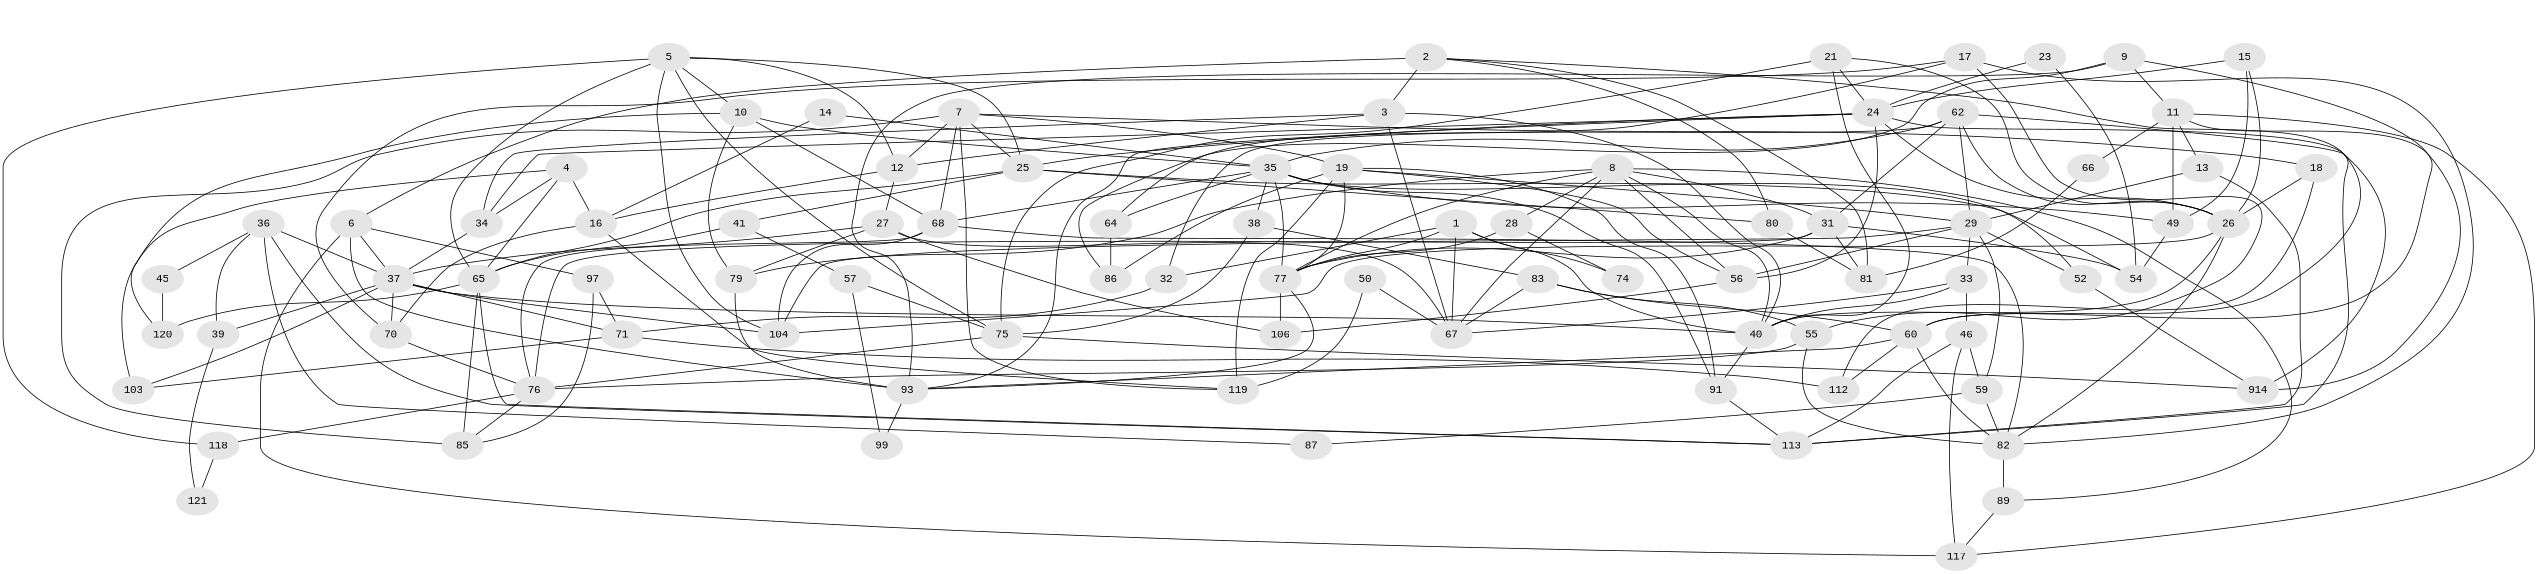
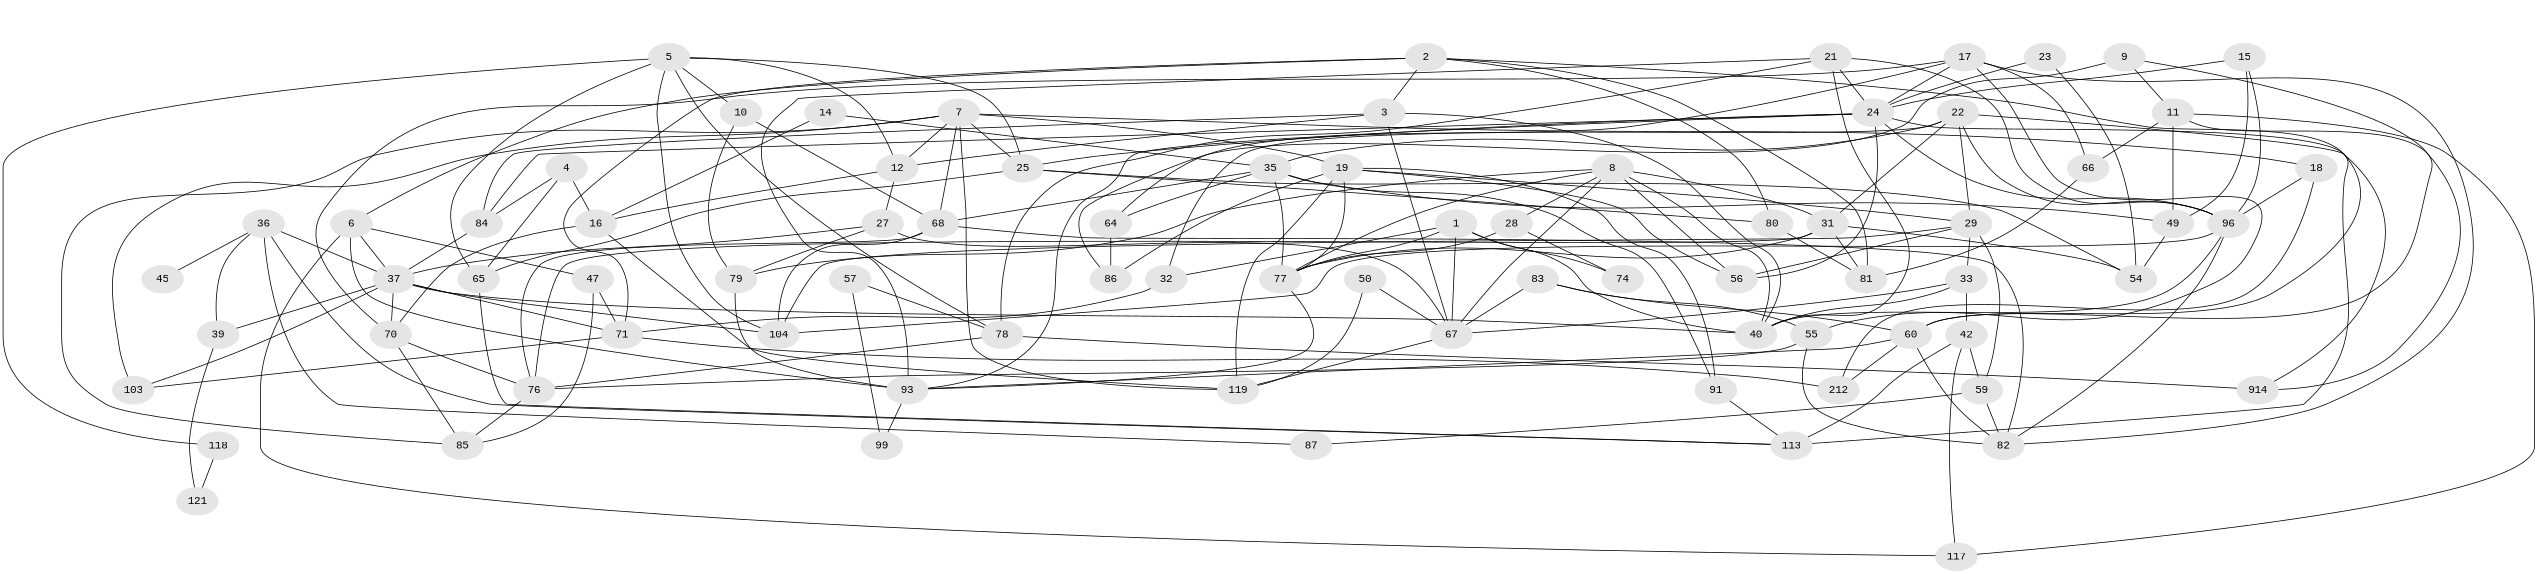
(1349, 74) -> (1052, 87)
none -> (1919, 85)
none -> (2048, 94)
none -> (692, 111)
(1958, 113) -> (1958, 113)
(980, 146) -> none
(2202, 168) -> none
(275, 201) -> (452, 162)
(482, 224) -> (482, 224)
(739, 224) -> none
(1254, 224) -> none
(2228, 224) -> (2228, 224)
(593, 279) -> (593, 279)
(2080, 279) -> none
(163, 335) -> none
(1002, 335) -> (1002, 335)
(1280, 335) -> none
(1966, 335) -> (1966, 335)
(471, 359) -> (428, 392)
(1737, 361) -> none
none -> (1336, 365)
(1838, 390) -> (1838, 390)
(376, 418) -> none
(2003, 501) -> none
